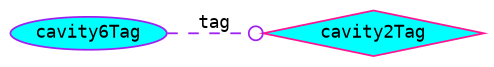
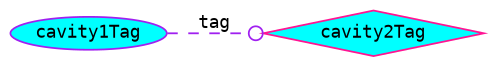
(89, 33) -> (89, 33)
